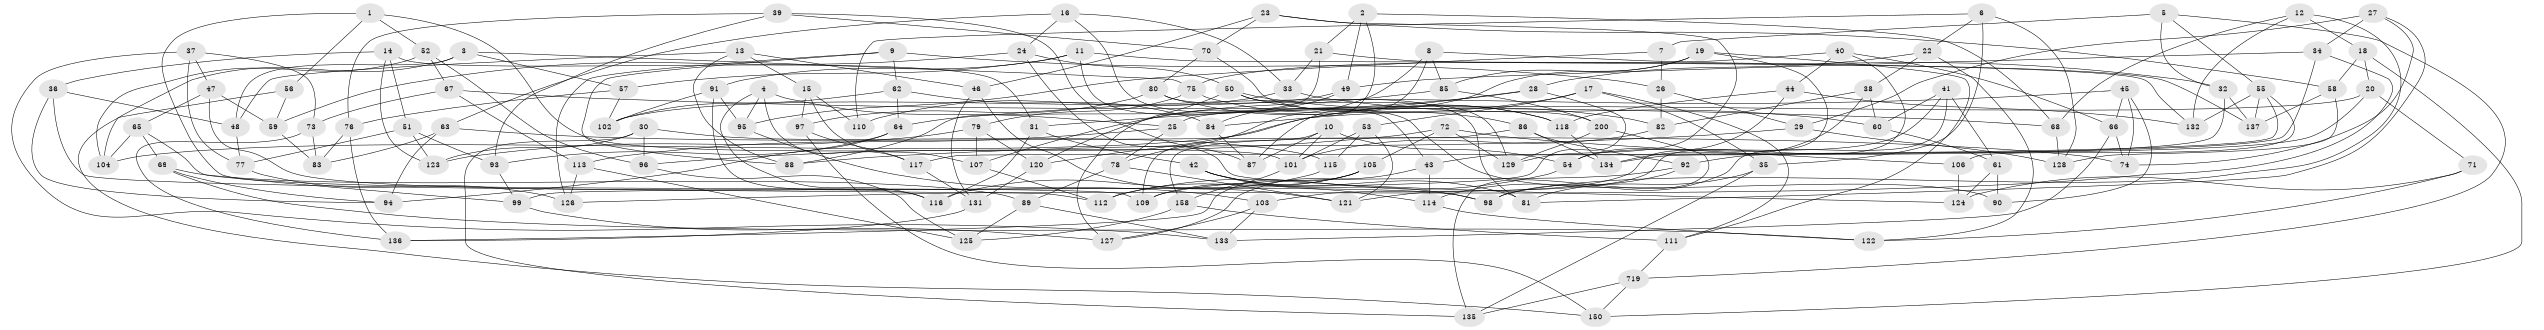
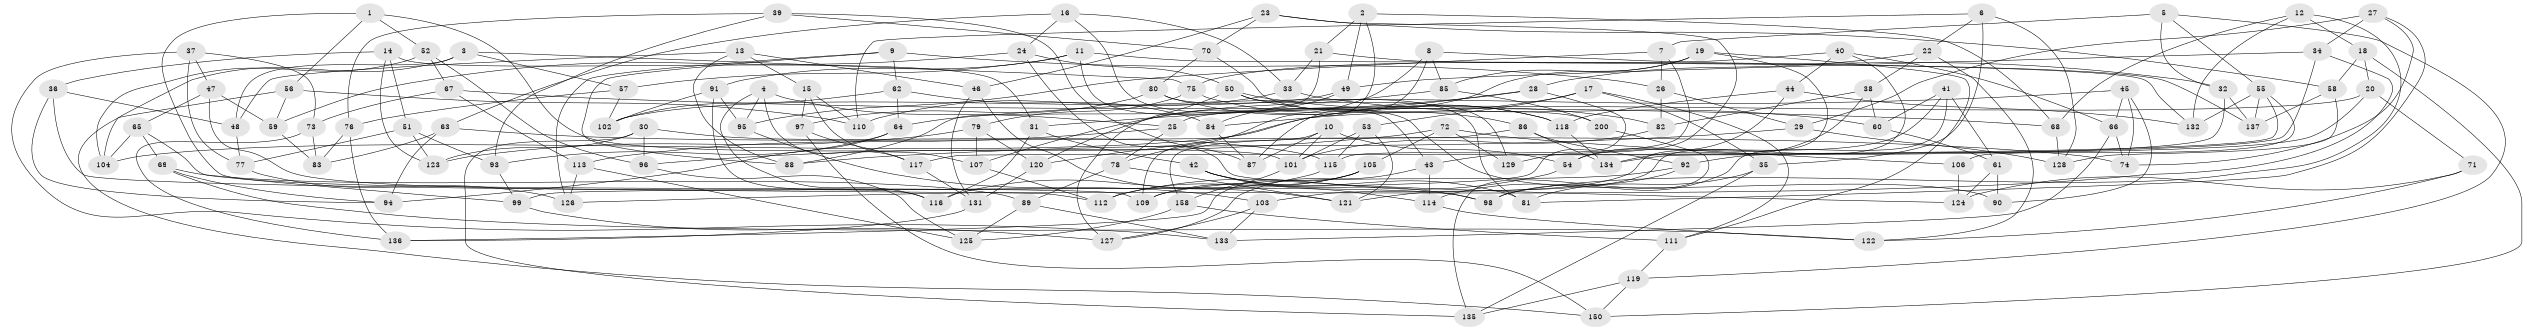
none -> (575, 103)
(1556, 147) -> none
none -> (1554, 152)
(1634, 279) -> (1634, 279)
